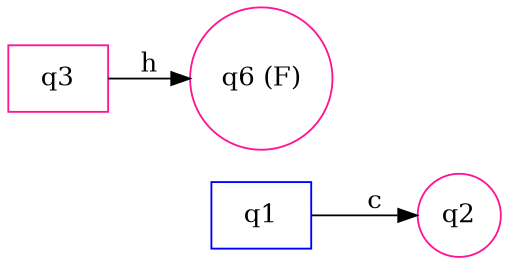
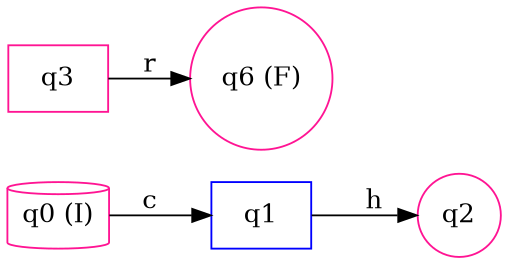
(150, 65) -> (150, 65)
(375, 202) -> (375, 202)
none -> (58, 215)
